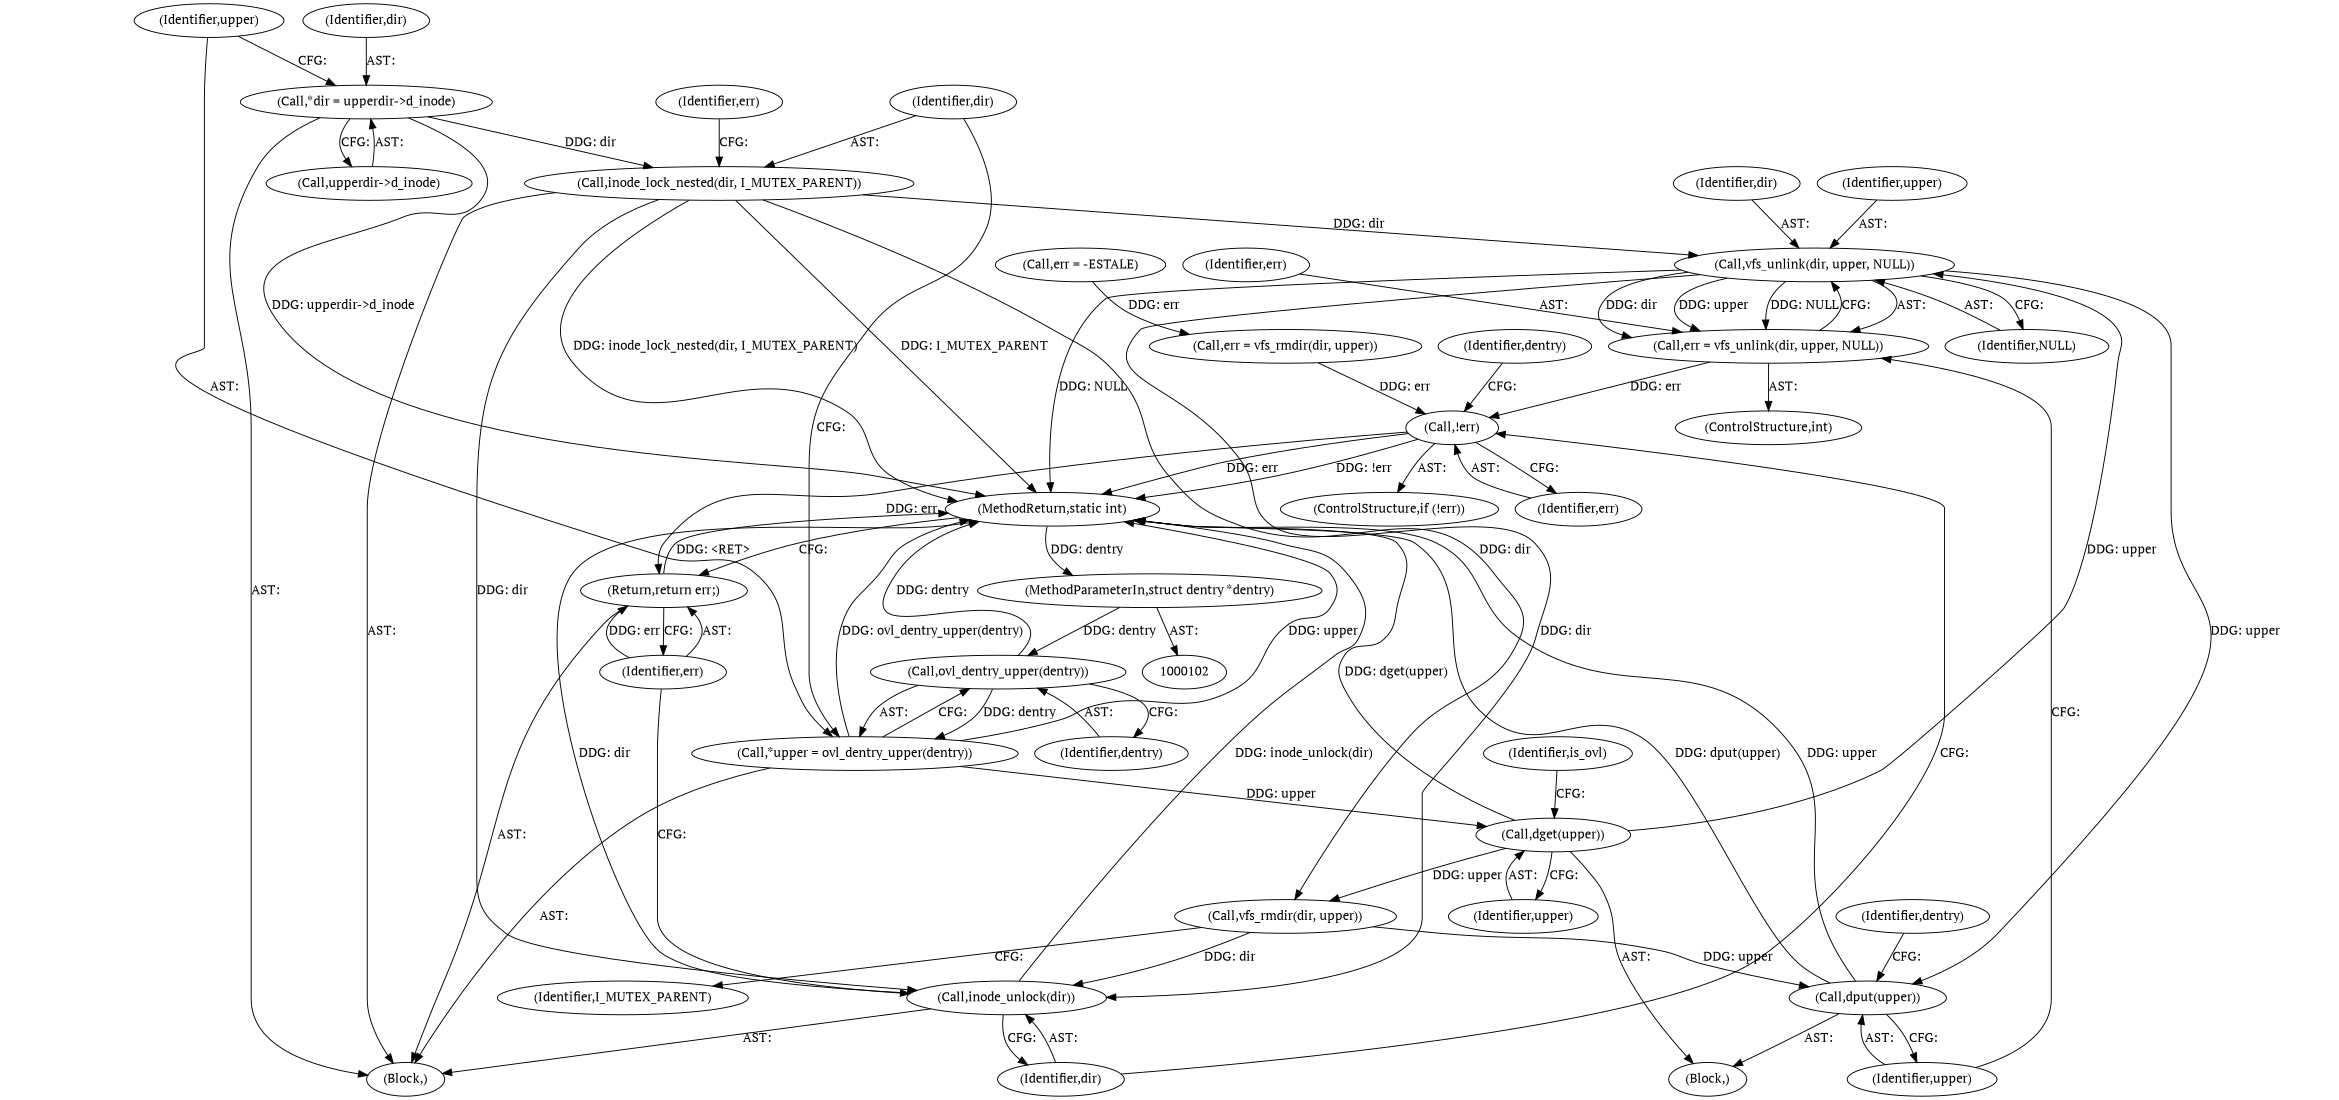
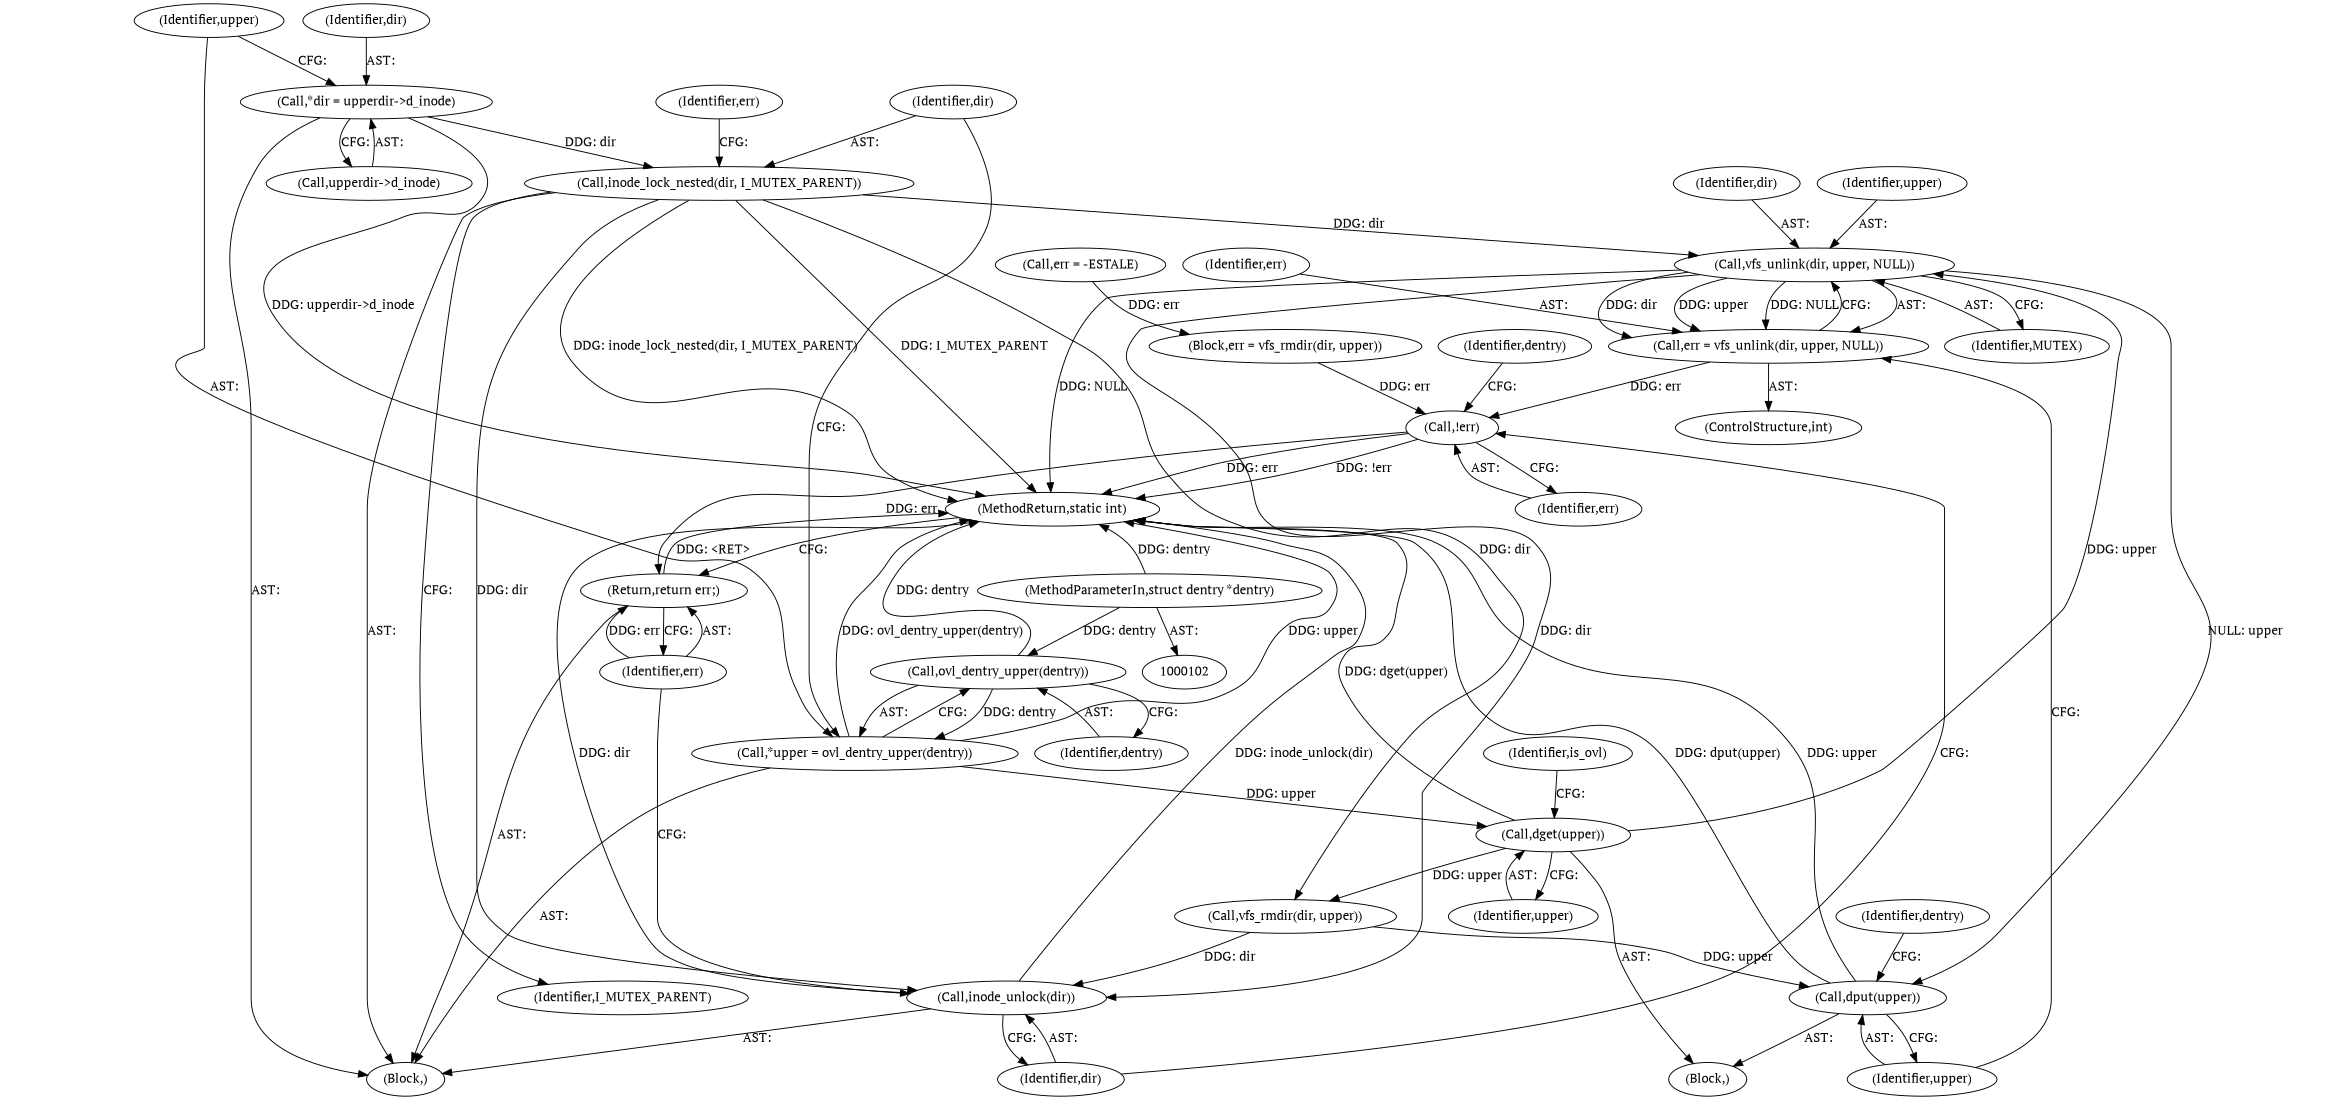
(1286, 346) -> (1286, 346)
(2027, 346) -> (2027, 346)
(1389, 509) -> none
(1048, 552) -> (1131, 547)
(2246, 631) -> (2246, 631)
(962, 956) -> (423, 580)
